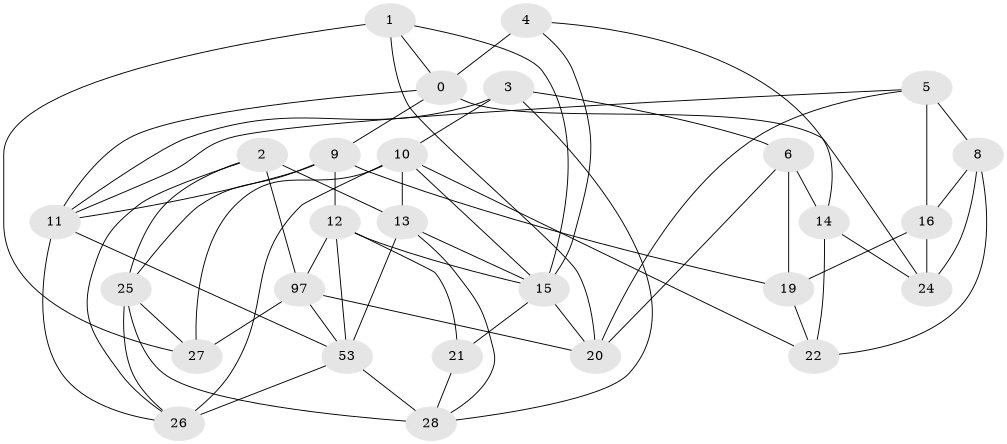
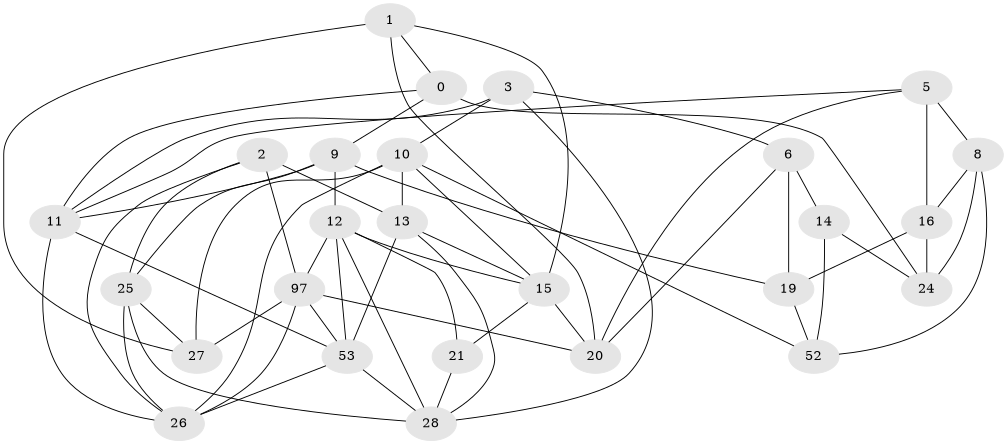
(526, 21) -> none
none -> (383, 323)
(814, 357) -> (814, 357)
none -> (262, 372)
